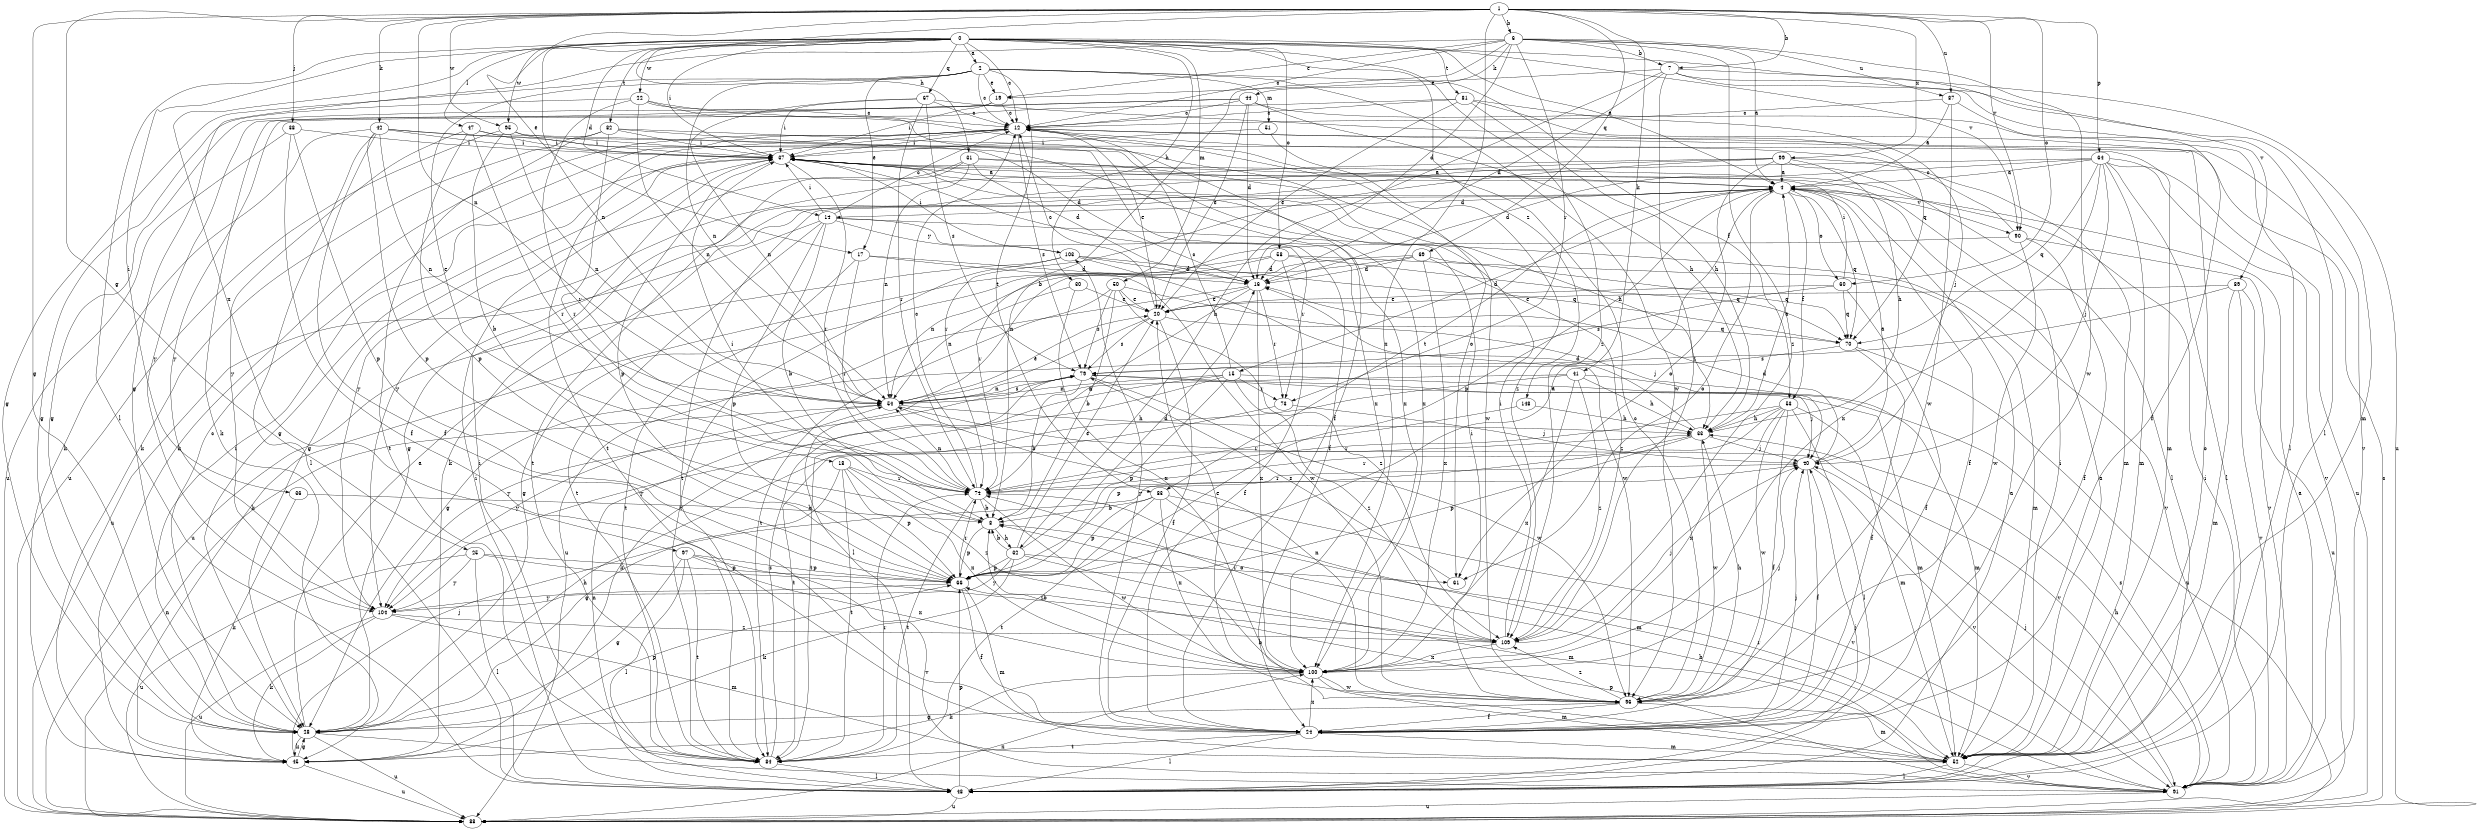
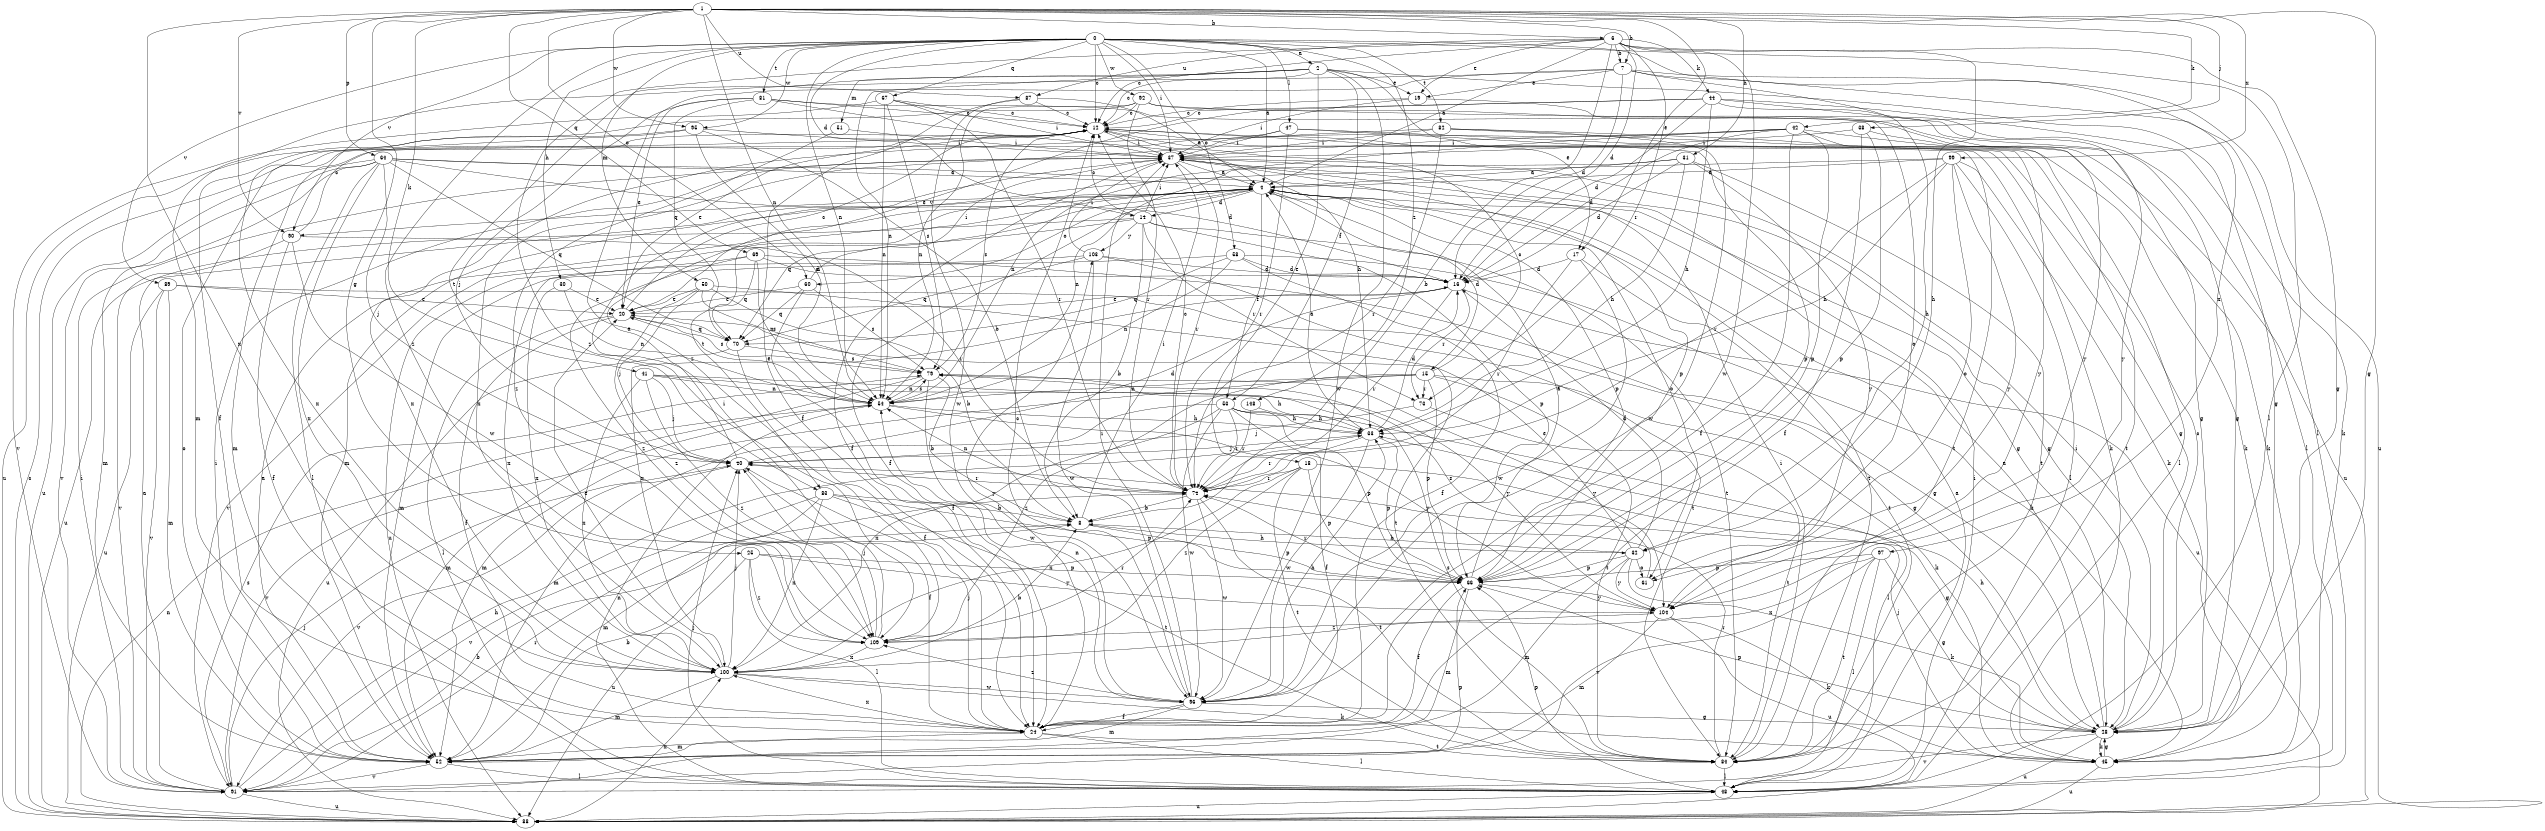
(640, 98) -> (1142, 98)
none -> (1934, 196)
(298, 494) -> none
(1948, 544) -> (541, 473)
